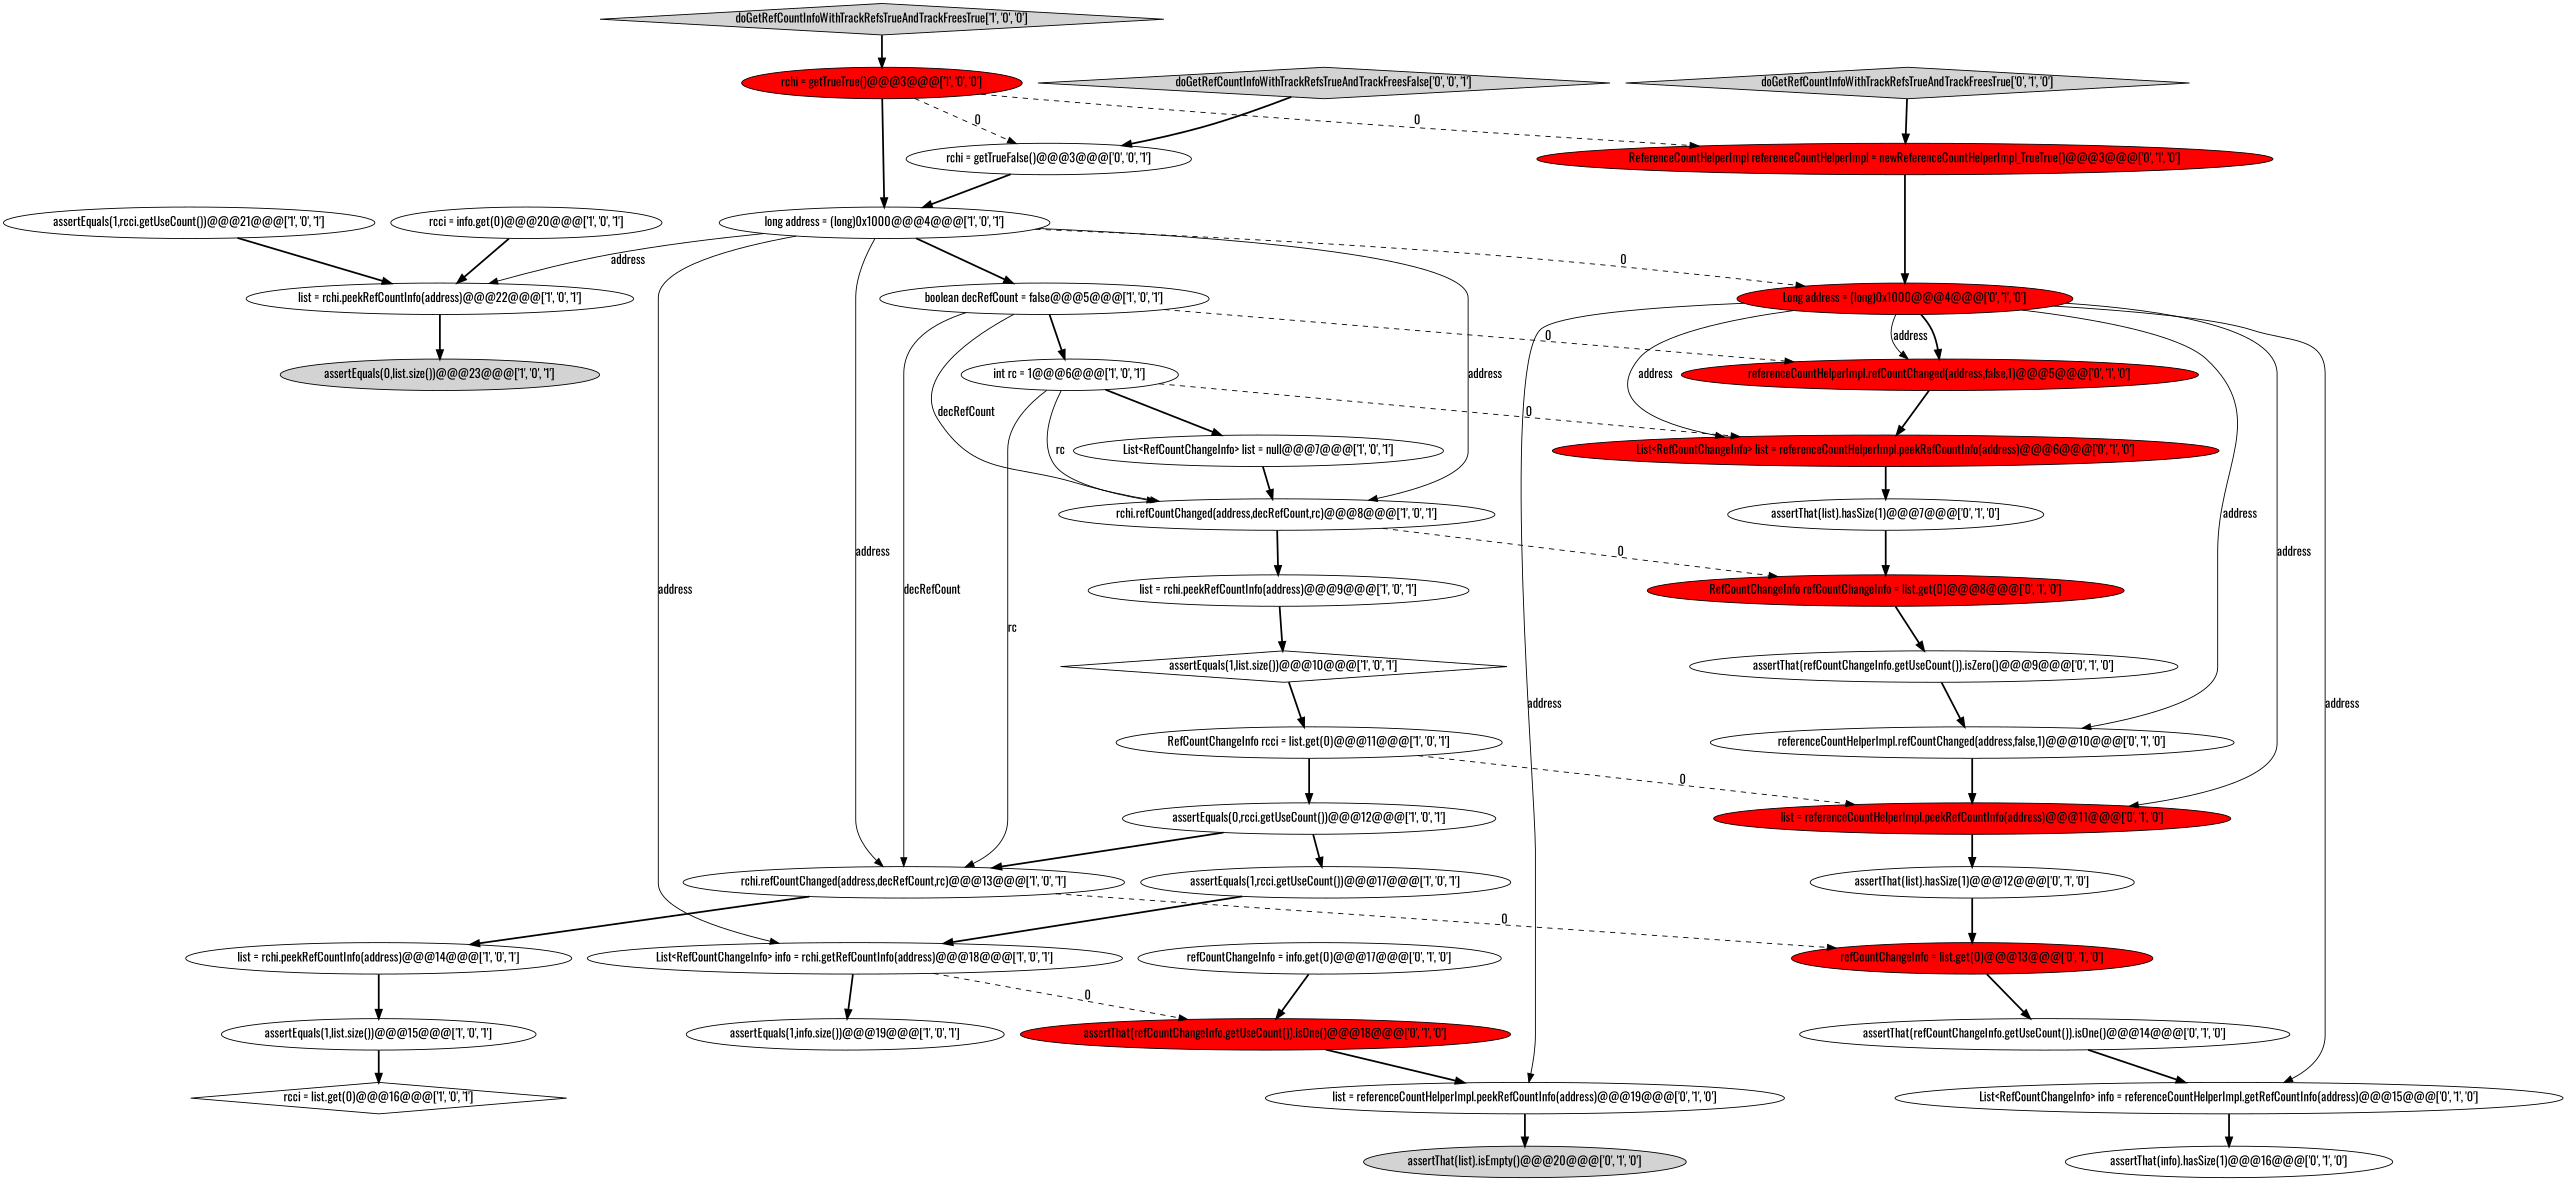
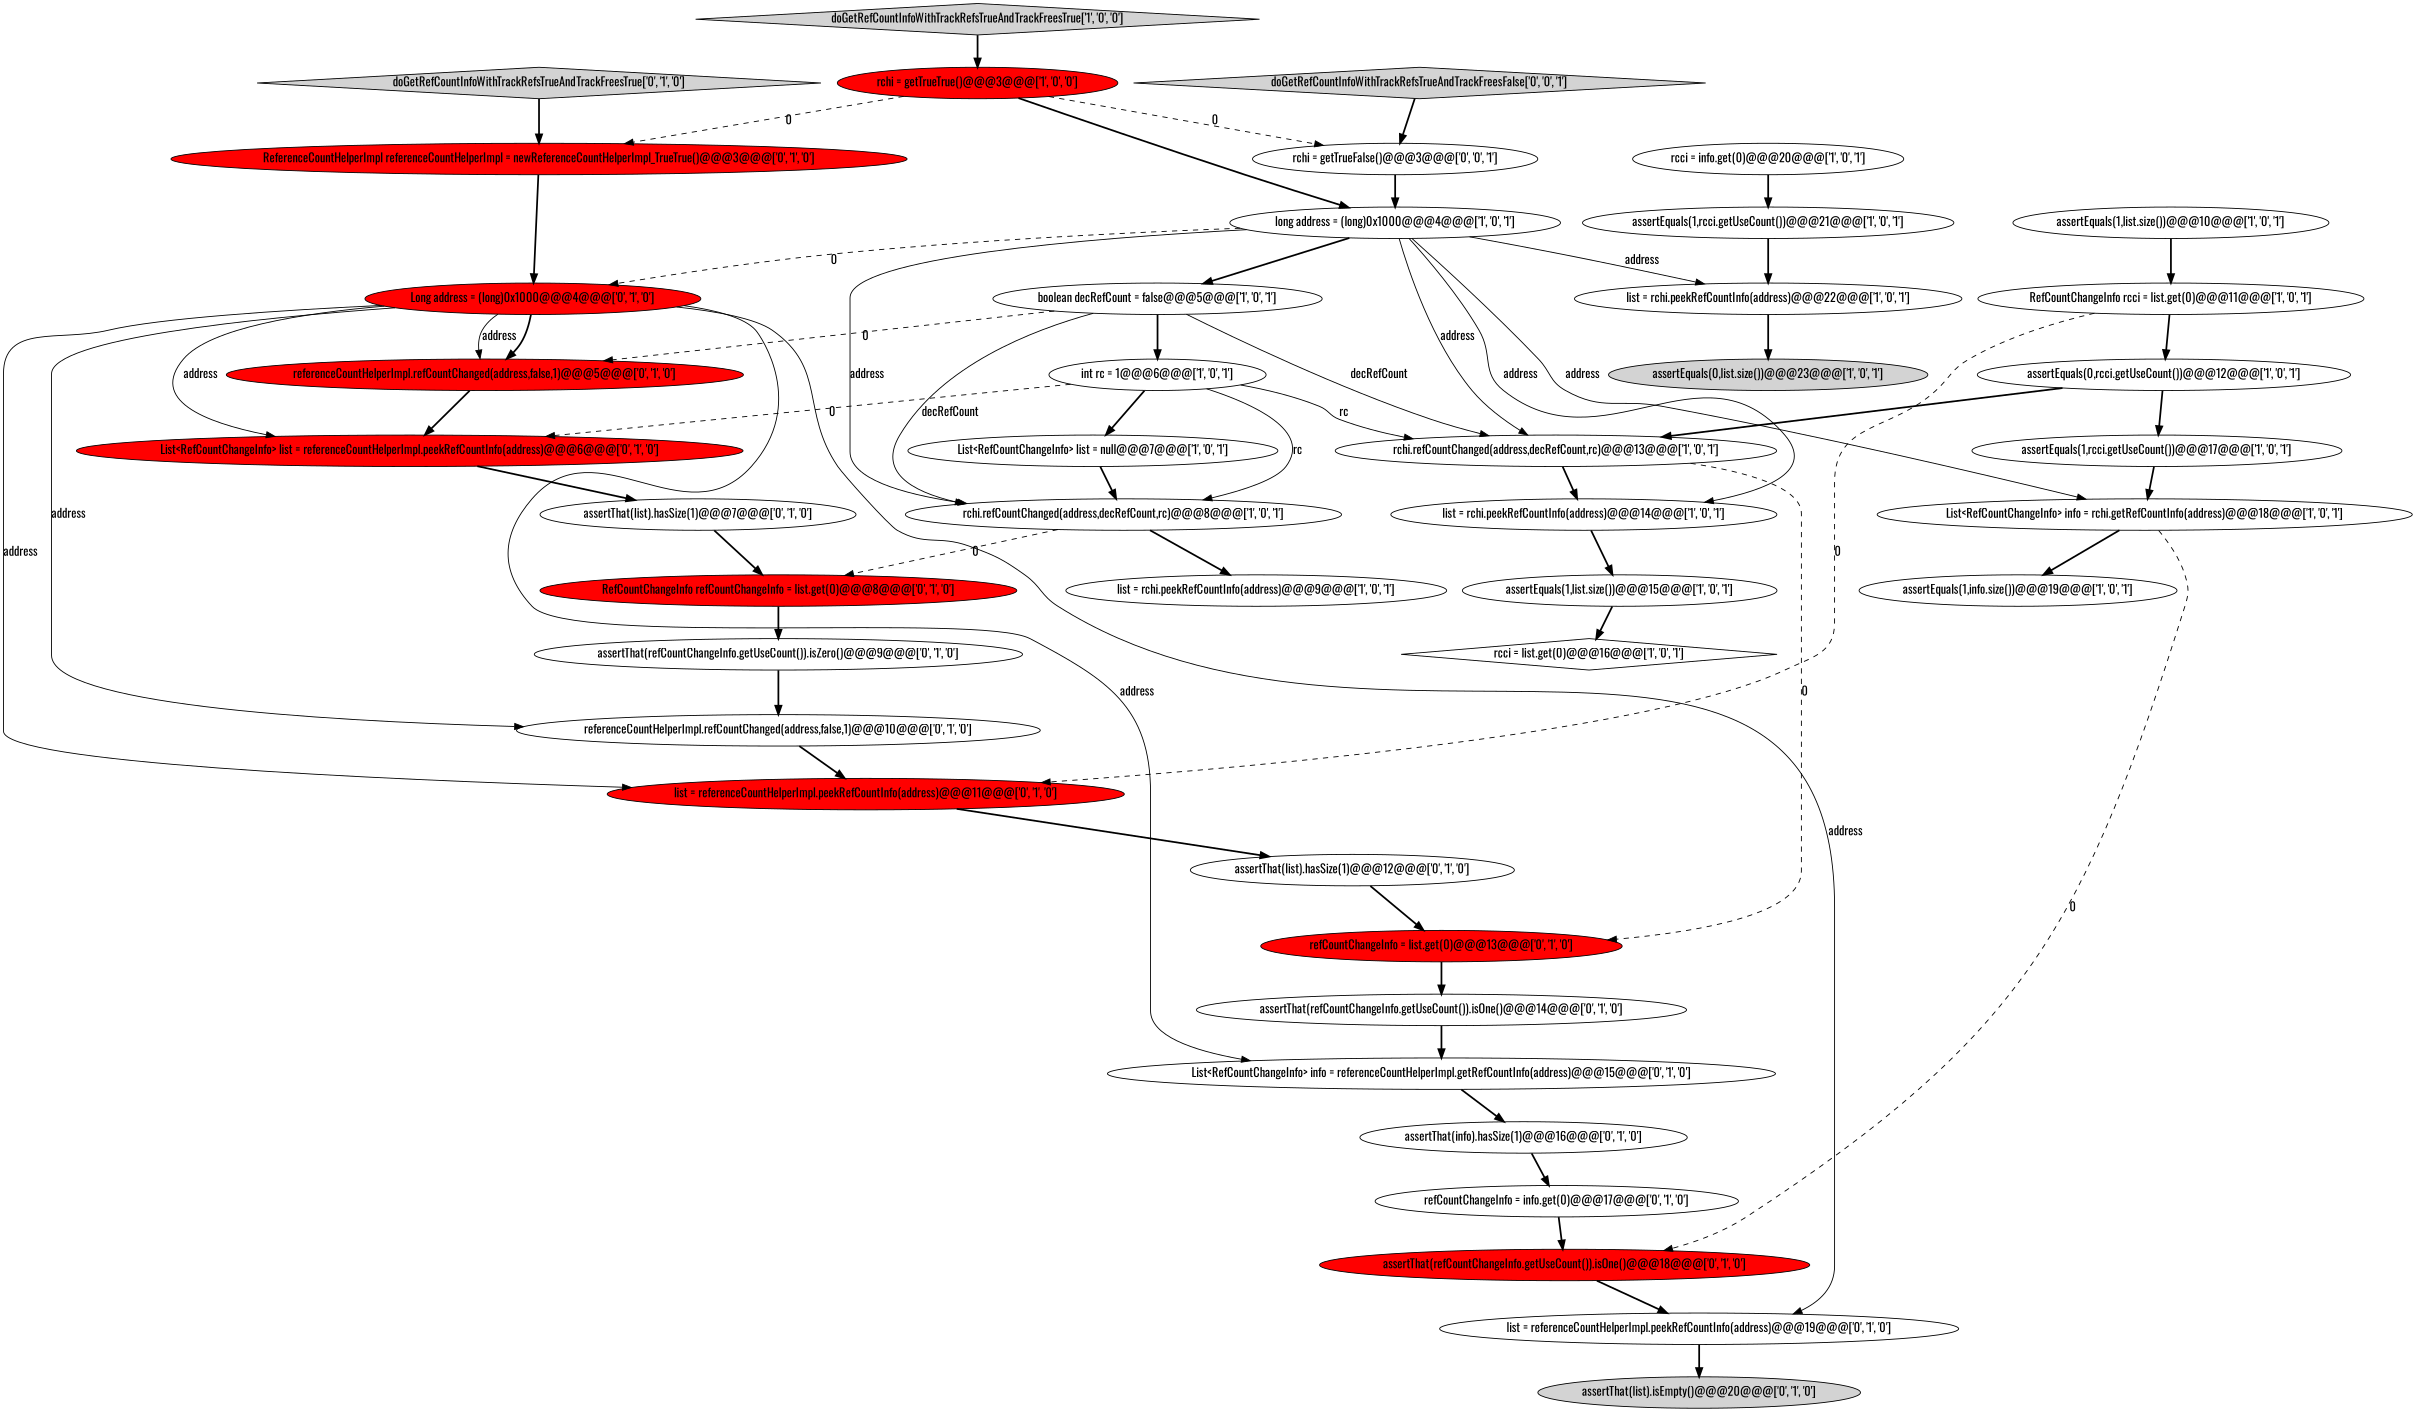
(486, 258) -> (1768, 187)
none -> (1617, 413)
(1281, 624) -> none
(1284, 667) -> (2171, 223)
none -> (1538, 1166)
